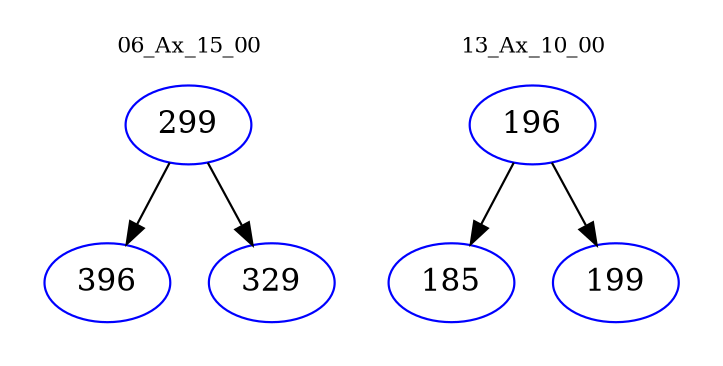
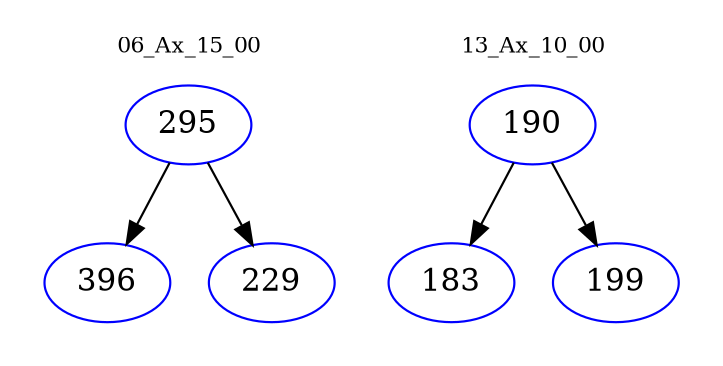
(188, 125) -> (188, 125)
(533, 125) -> (533, 125)
(272, 283) -> (272, 283)
(451, 283) -> (451, 283)
